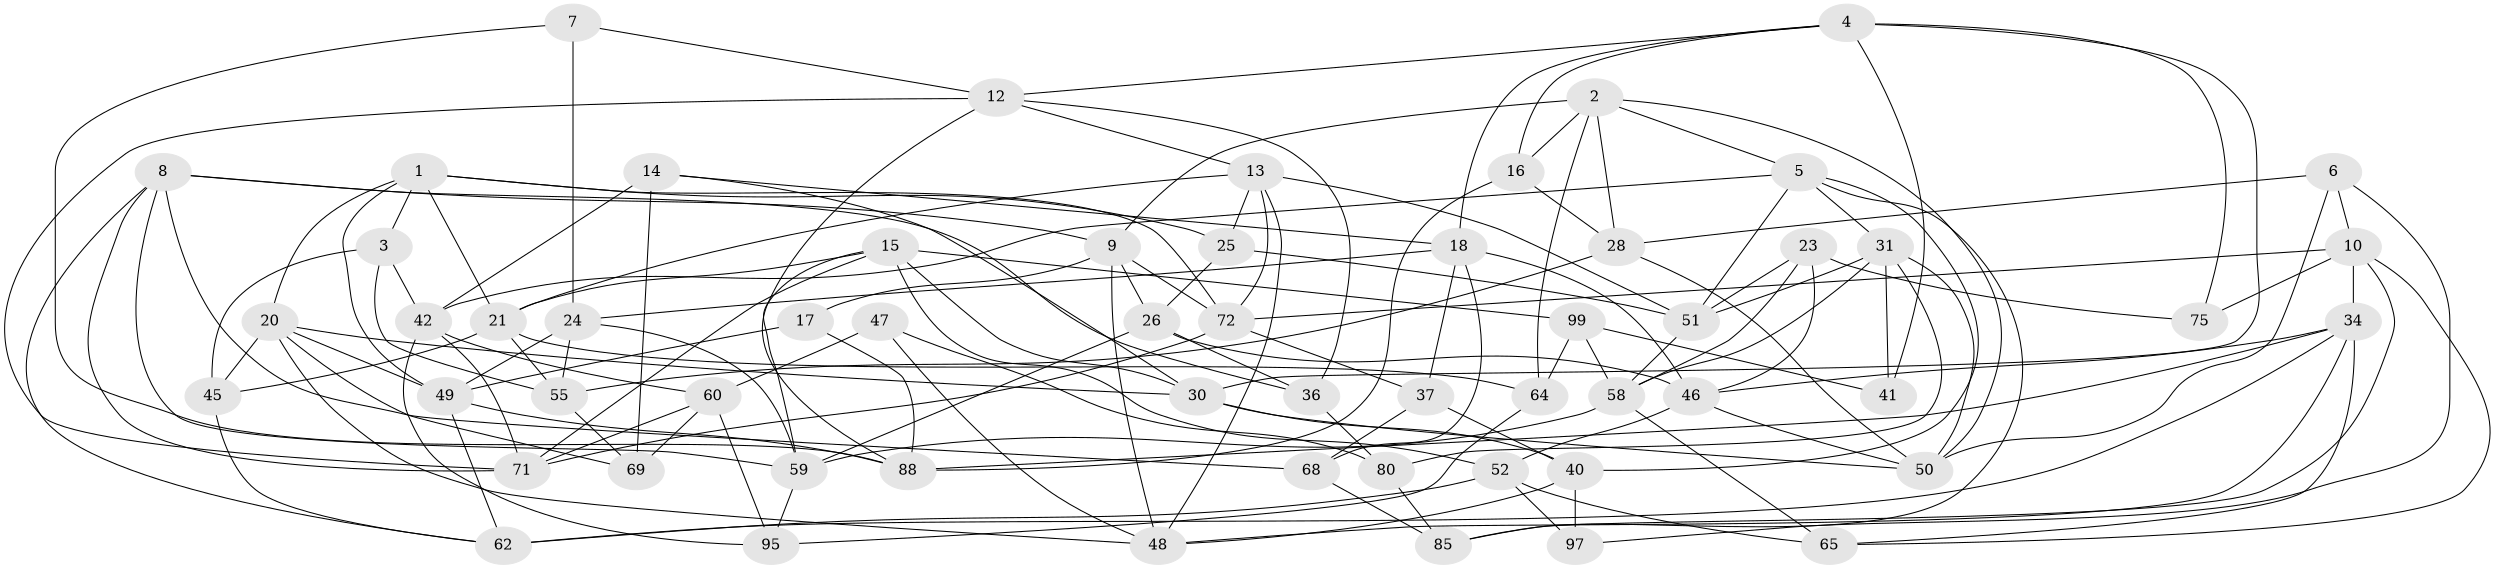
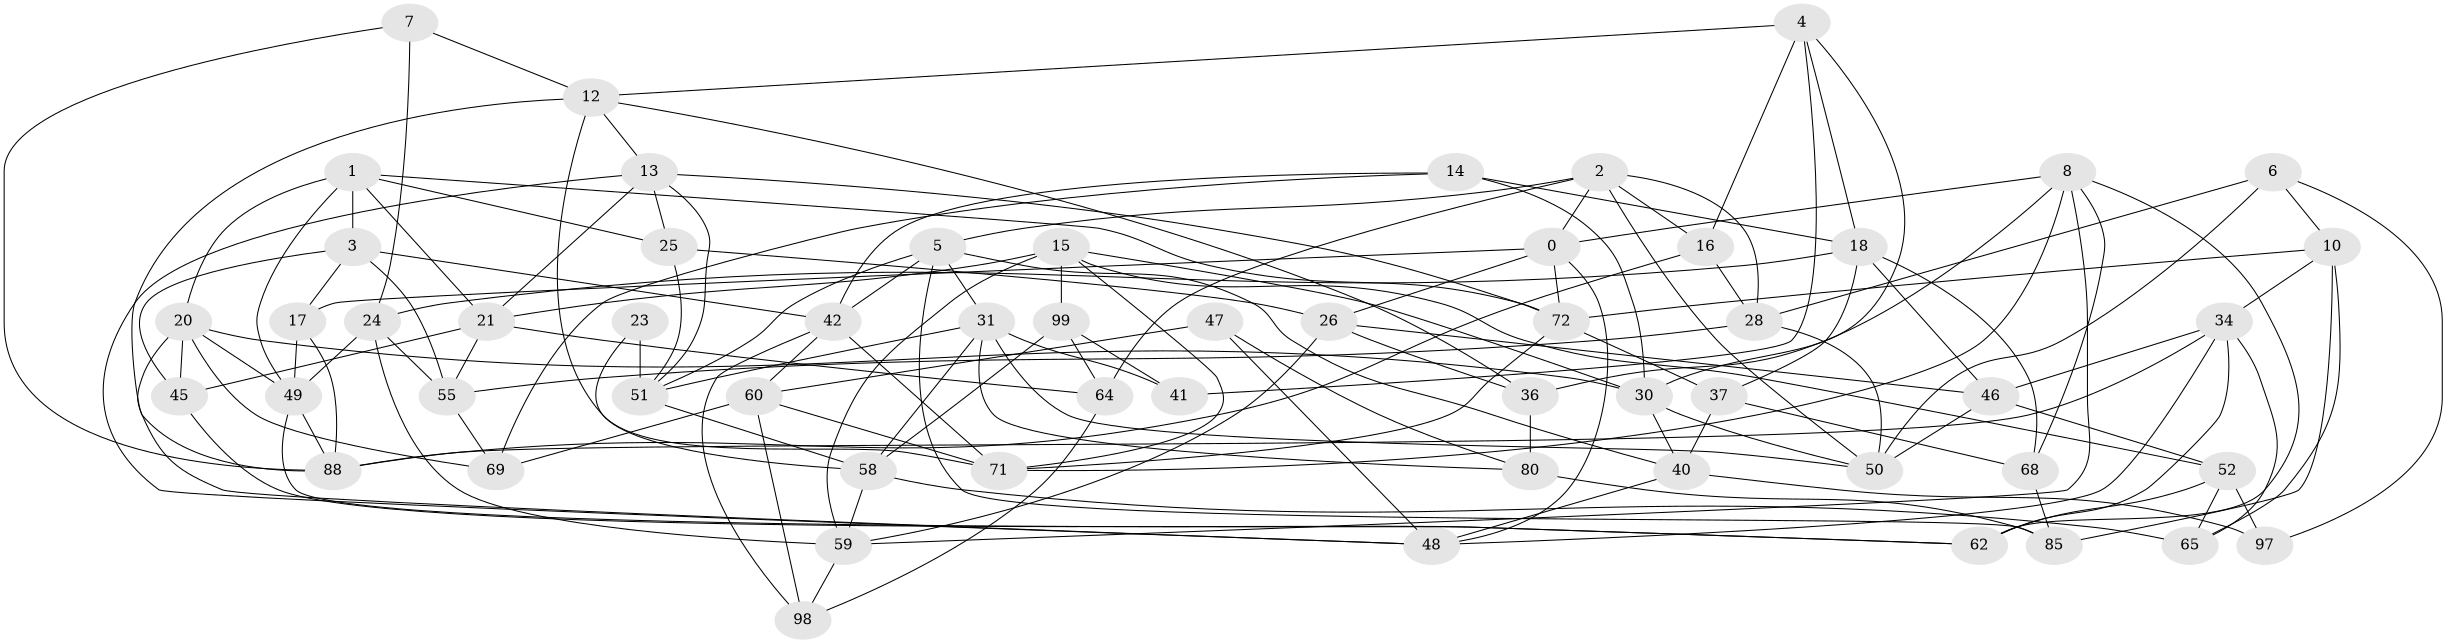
(1113, 247) -> (1552, 247)
none -> (325, 284)
(2200, 322) -> none
(1795, 349) -> none
(771, 546) -> (803, 620)
